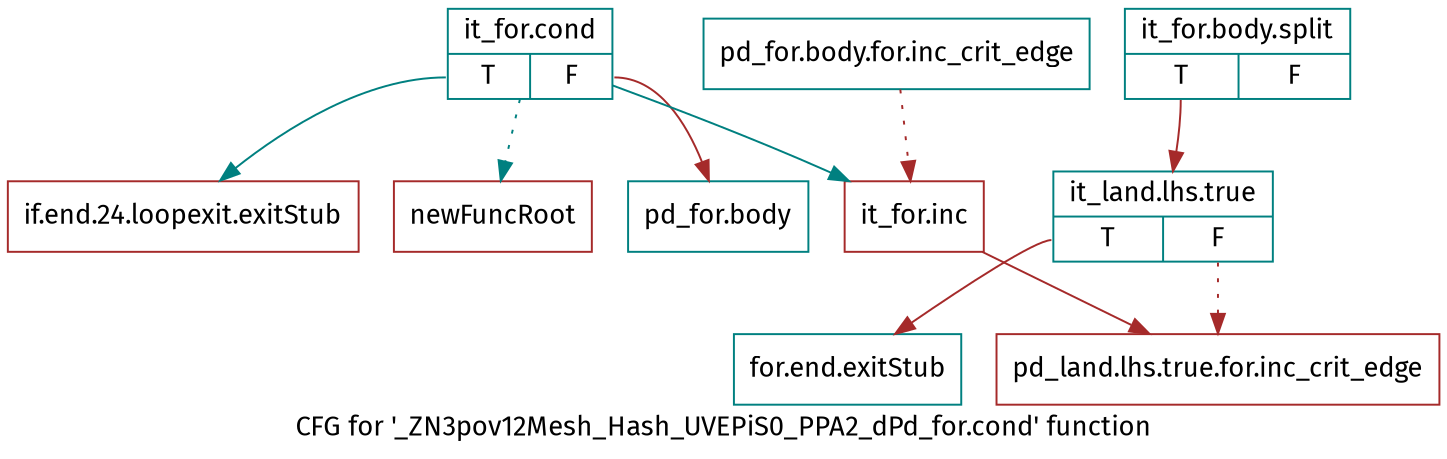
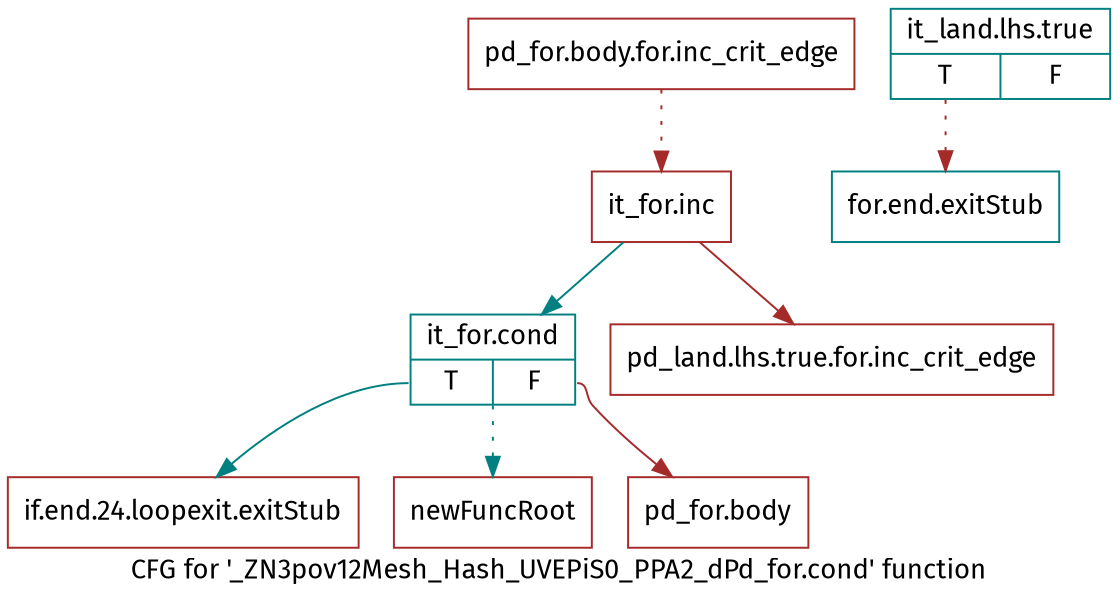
(897, 54) -> (661, 54)
(1238, 54) -> none
(722, 127) -> (590, 272)
(718, 217) -> (718, 512)
(980, 278) -> (946, 126)
(1218, 288) -> none
